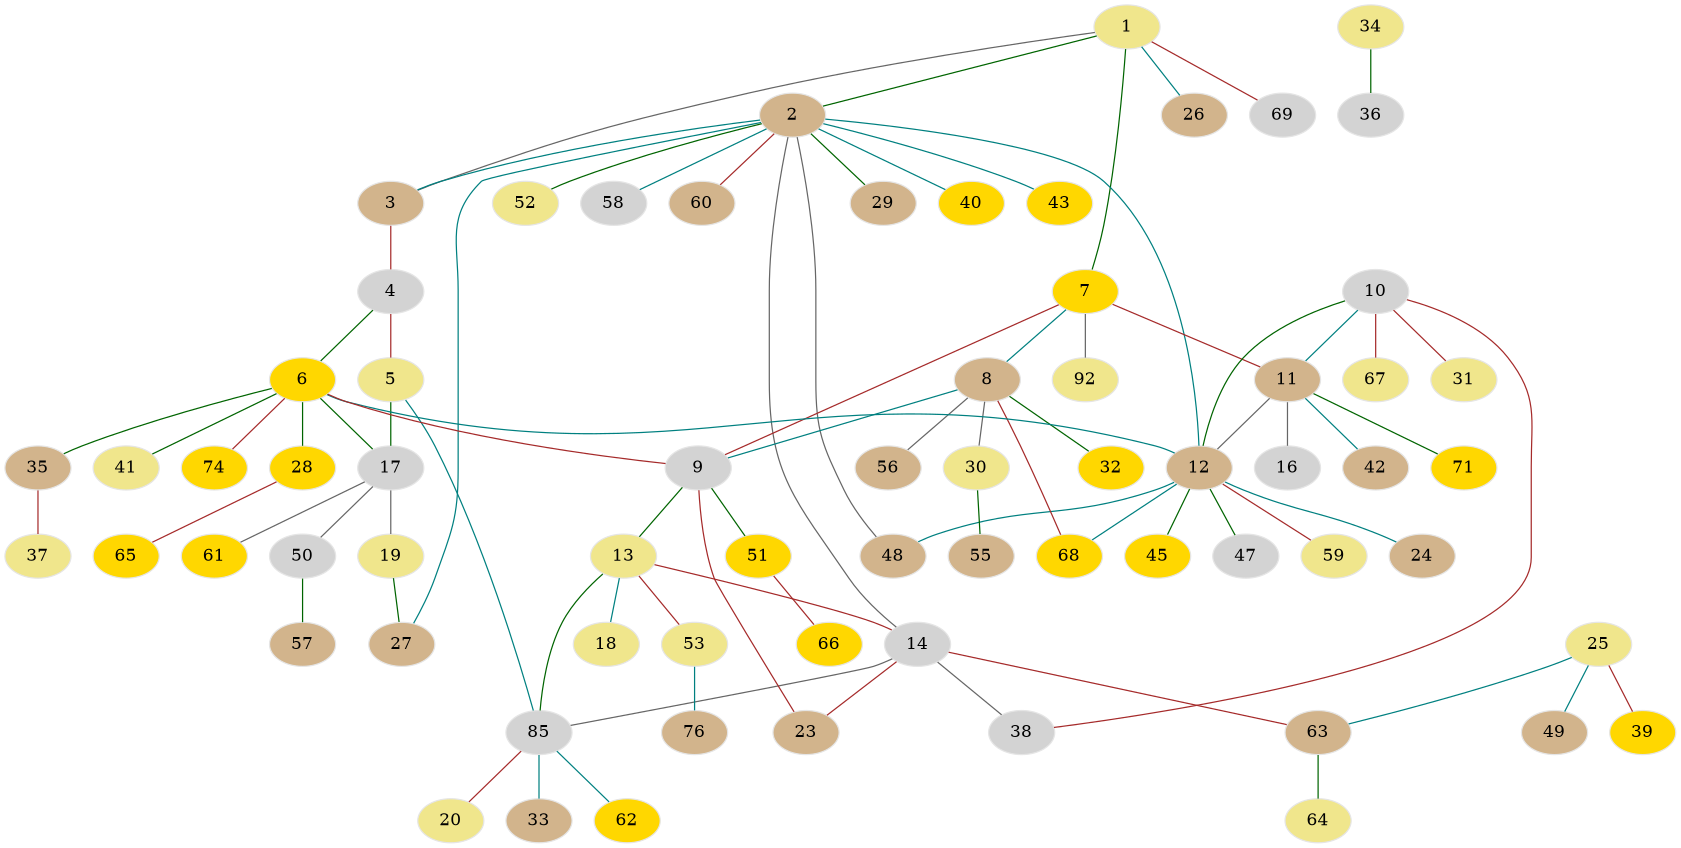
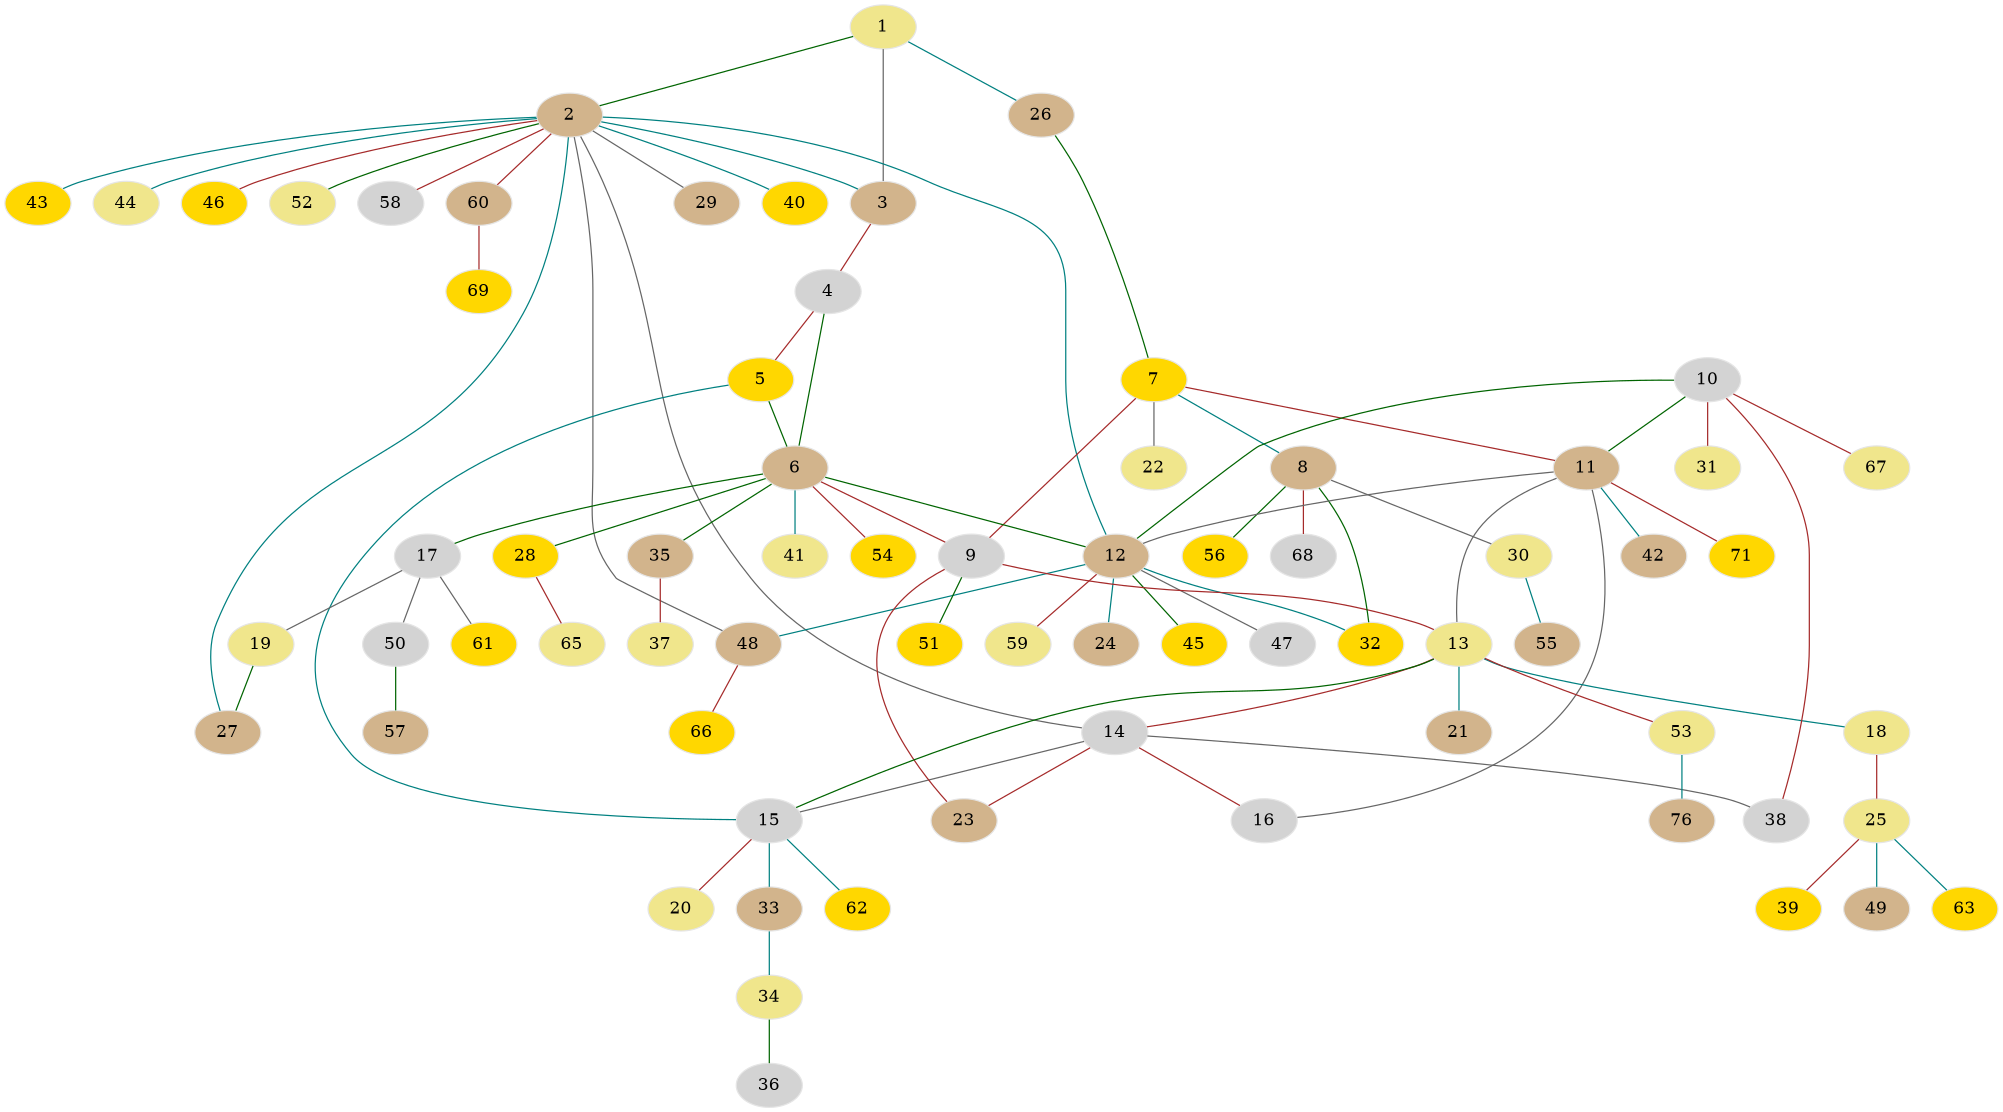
(1205, 71) -> (479, 248)
(1283, 115) -> (479, 292)
(703, 159) -> (480, 159)
(838, 159) -> (638, 159)
(1114, 160) -> (1110, 243)
none -> (126, 203)
none -> (214, 203)
(1332, 336) -> (1647, 424)
(303, 380) -> (795, 468)
(391, 380) -> (761, 380)
(1085, 380) -> (1154, 468)
(214, 424) -> (795, 512)
(391, 424) -> (778, 424)
(751, 424) -> (955, 512)
(843, 424) -> none
(938, 424) -> (1267, 504)
(1376, 424) -> (1664, 512)
(214, 468) -> (883, 556)
(888, 468) -> (1215, 556)
(661, 512) -> (1263, 595)
(979, 512) -> (1533, 600)
(1134, 512) -> (1265, 603)
(1223, 512) -> (1199, 600)
none -> (1478, 530)
(126, 556) -> (572, 644)
(1069, 556) -> (1303, 556)
(801, 609) -> (725, 689)
(1118, 688) -> (1189, 777)
(539, 733) -> (769, 821)
(1318, 733) -> (1965, 909)
none -> (1459, 733)
none -> (1877, 777)
(1318, 821) -> none
none -> (769, 953)
